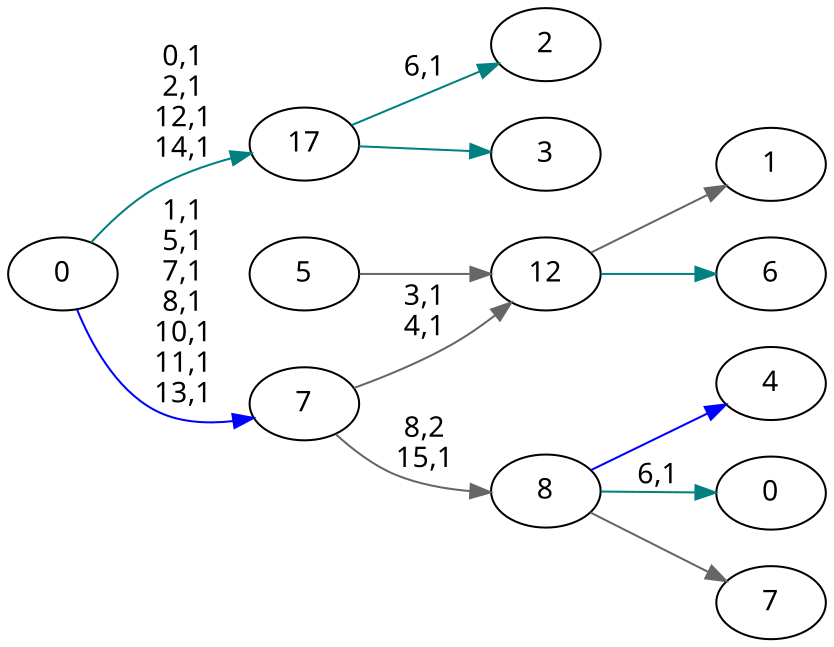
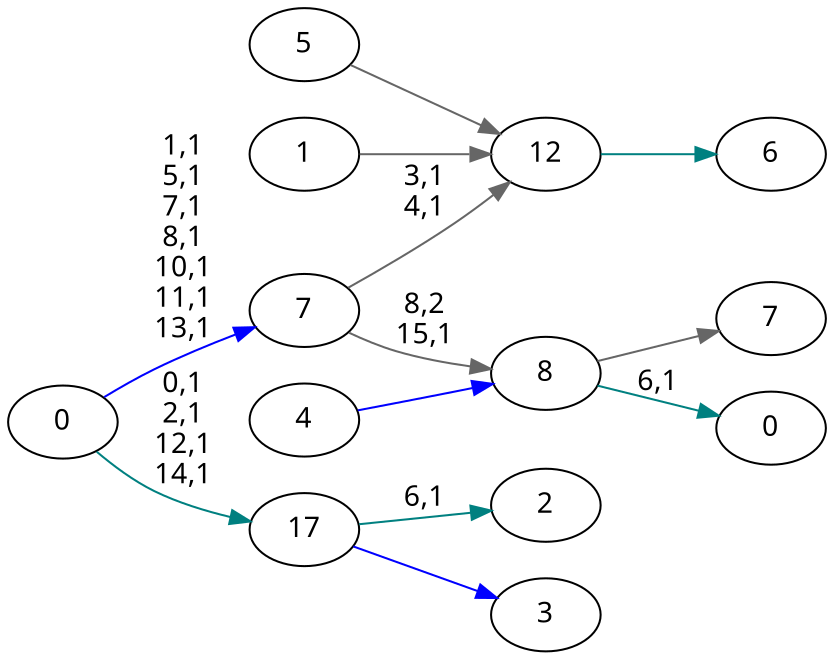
(415, 149) -> (416, 569)
(649, 224) -> (415, 154)
(649, 442) -> (415, 399)
